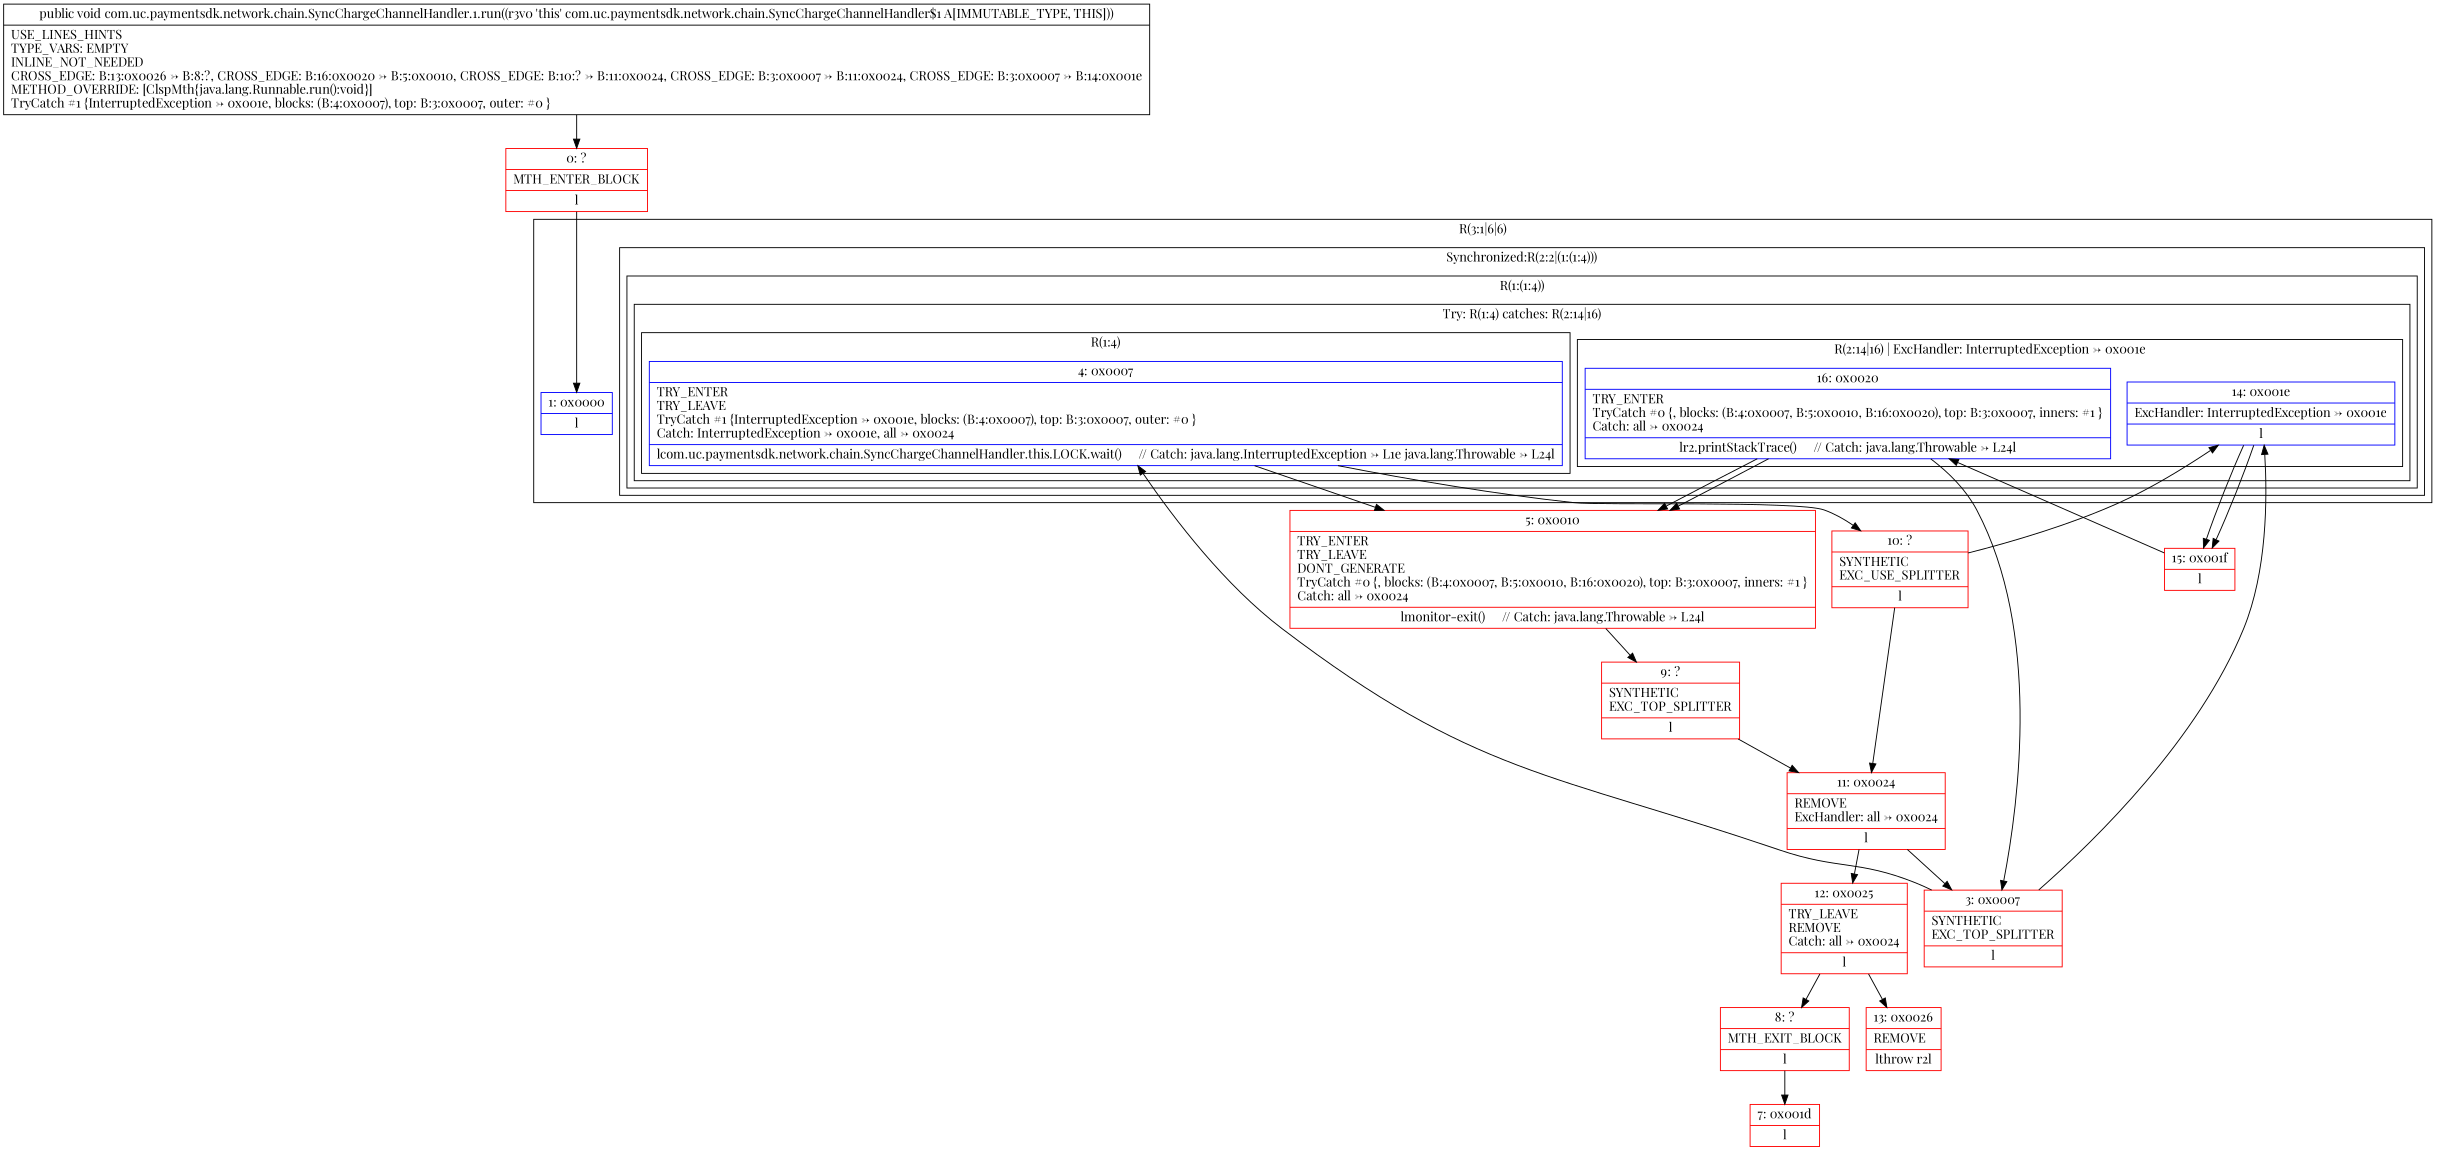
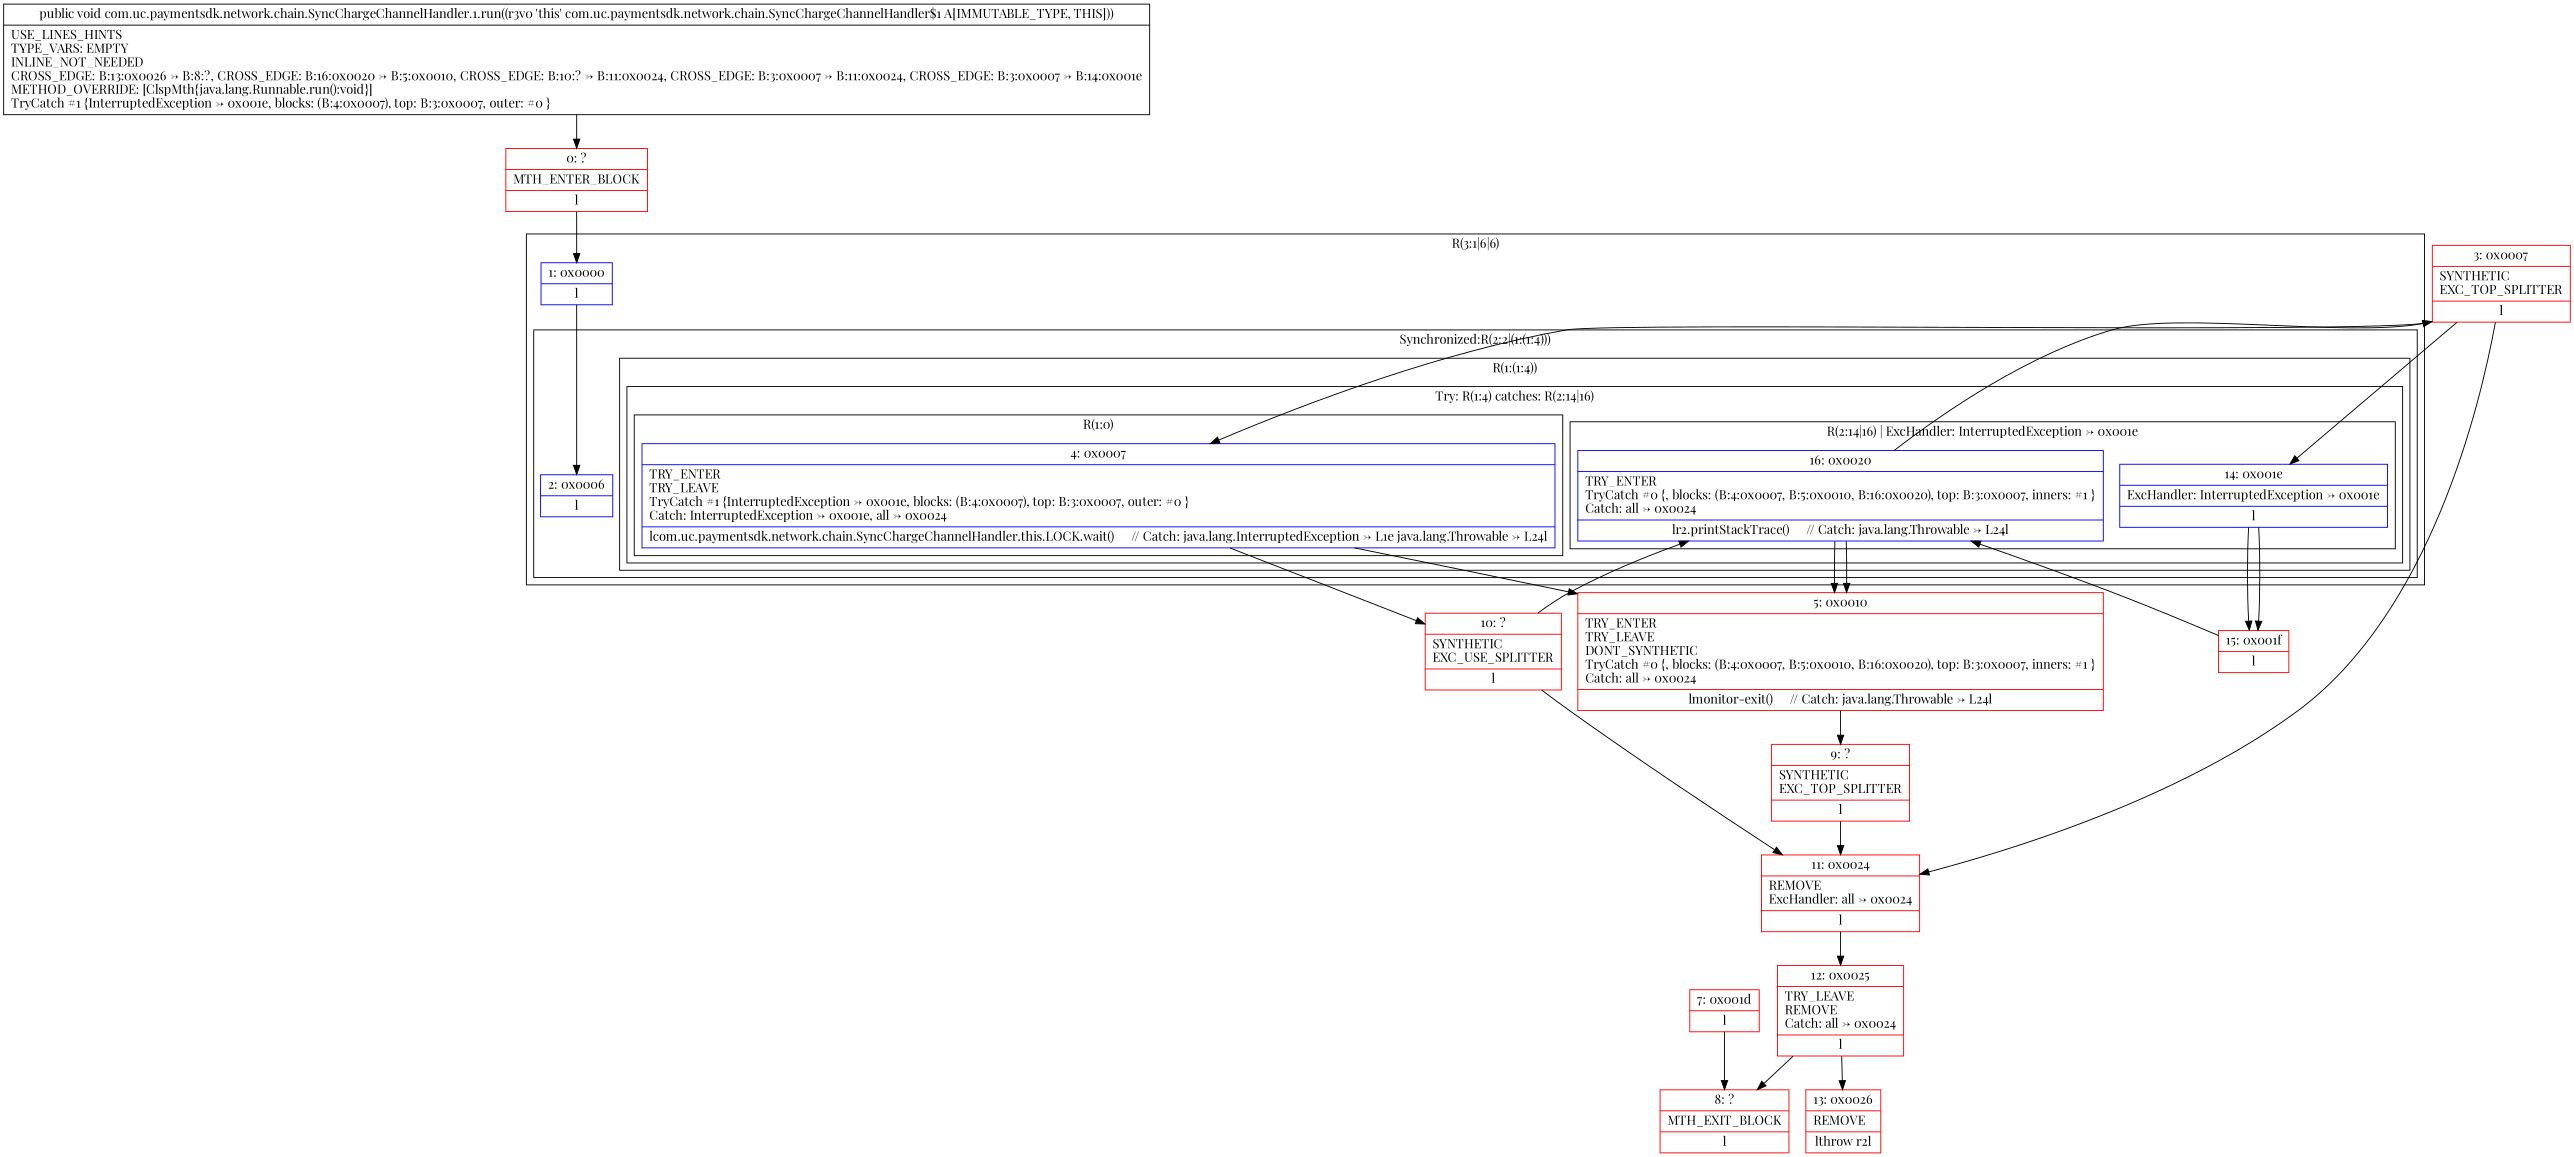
(1106, 343) -> (1098, 425)
none -> (577, 496)
(2094, 513) -> (1607, 574)
(1351, 569) -> (1642, 651)
(1926, 867) -> (2313, 697)
(1785, 1083) -> (1725, 1056)
